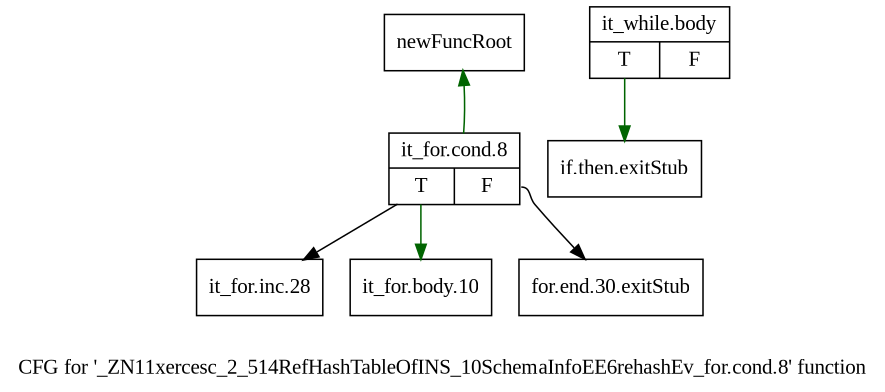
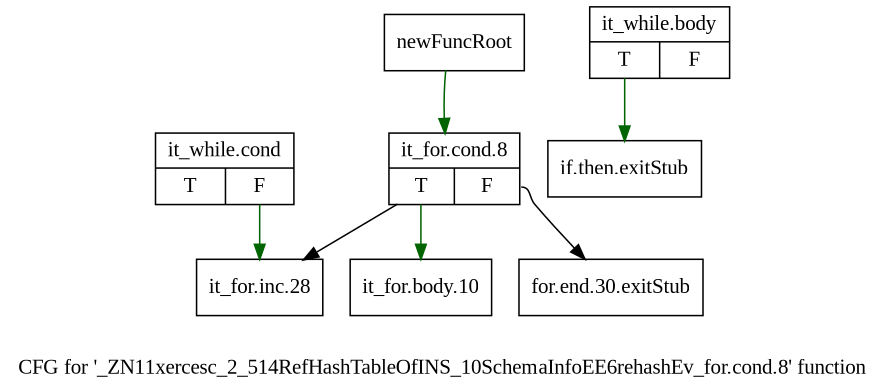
(465, 110) -> (444, 94)
none -> (225, 169)
